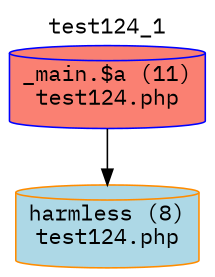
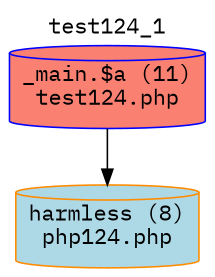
(107, 226) -> (107, 226)
